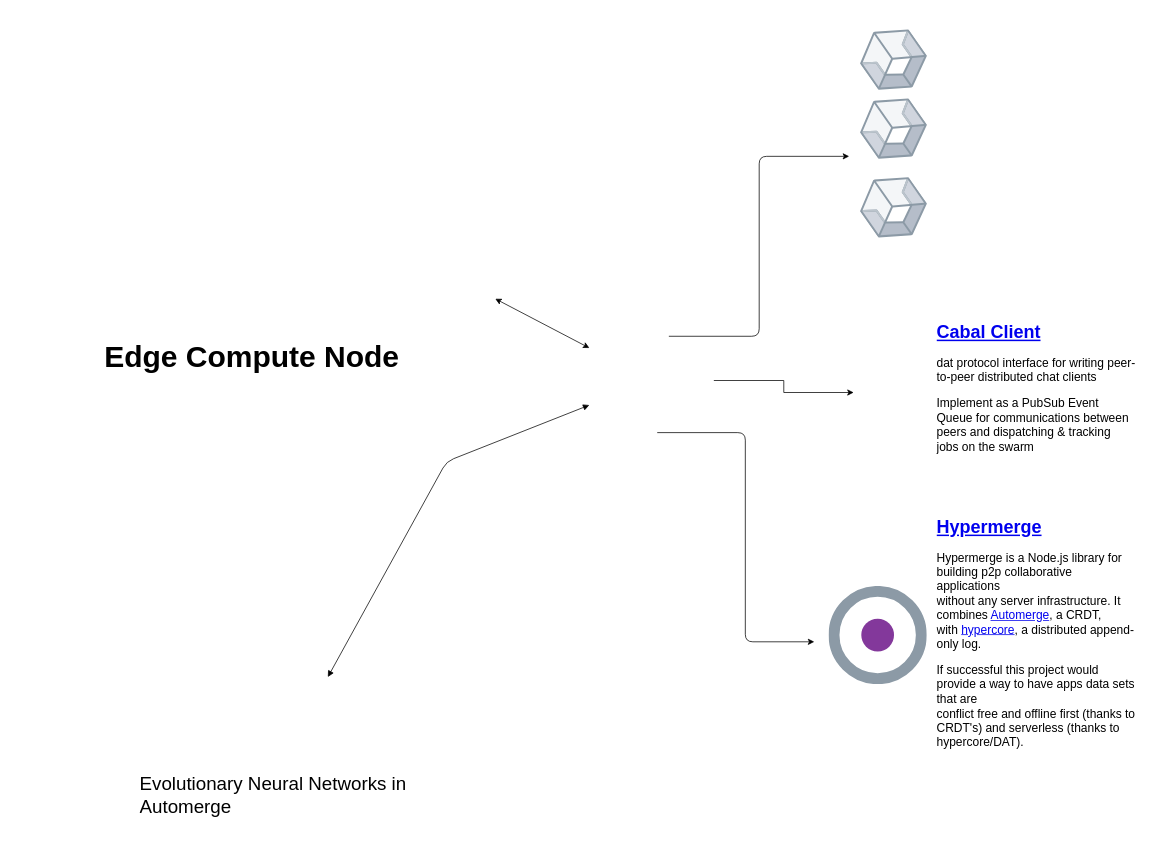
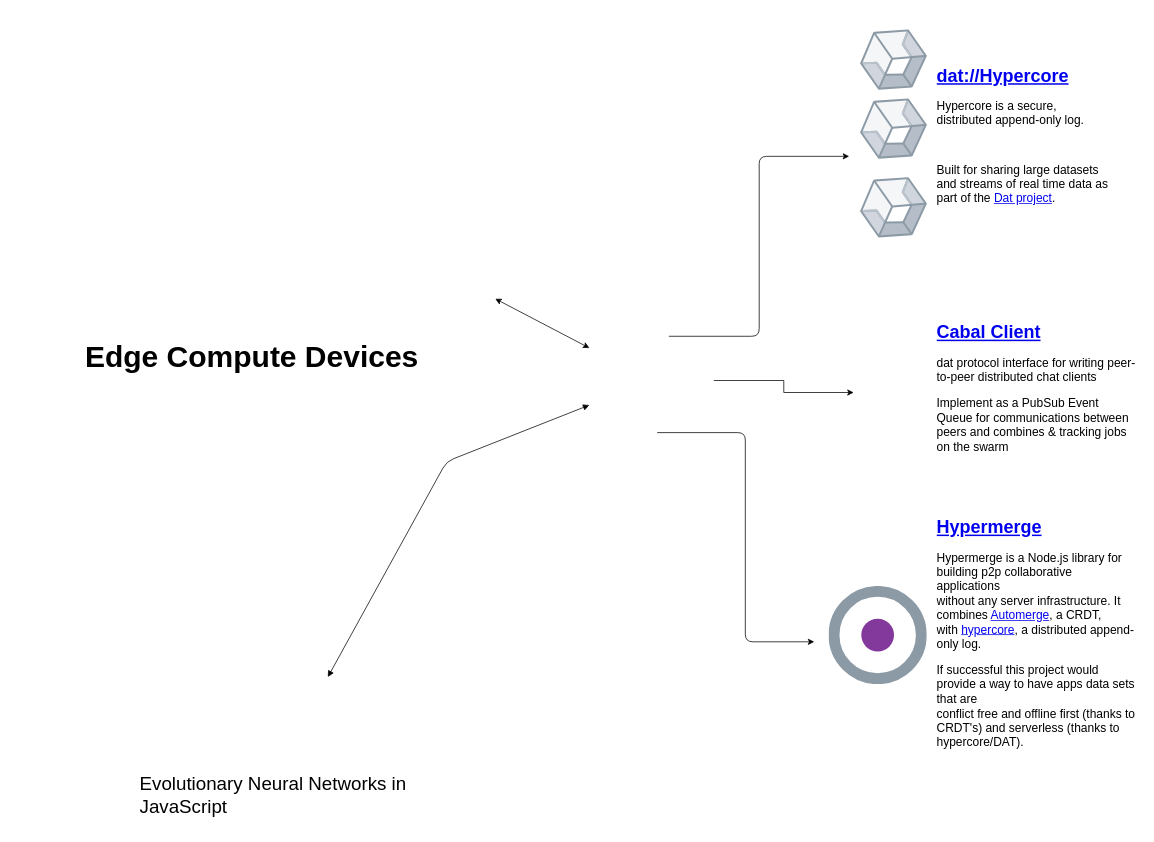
none -> (1025, 147)
(1037, 343) -> (1037, 343)
(252, 356) -> (252, 356)
(234, 760) -> (235, 760)
